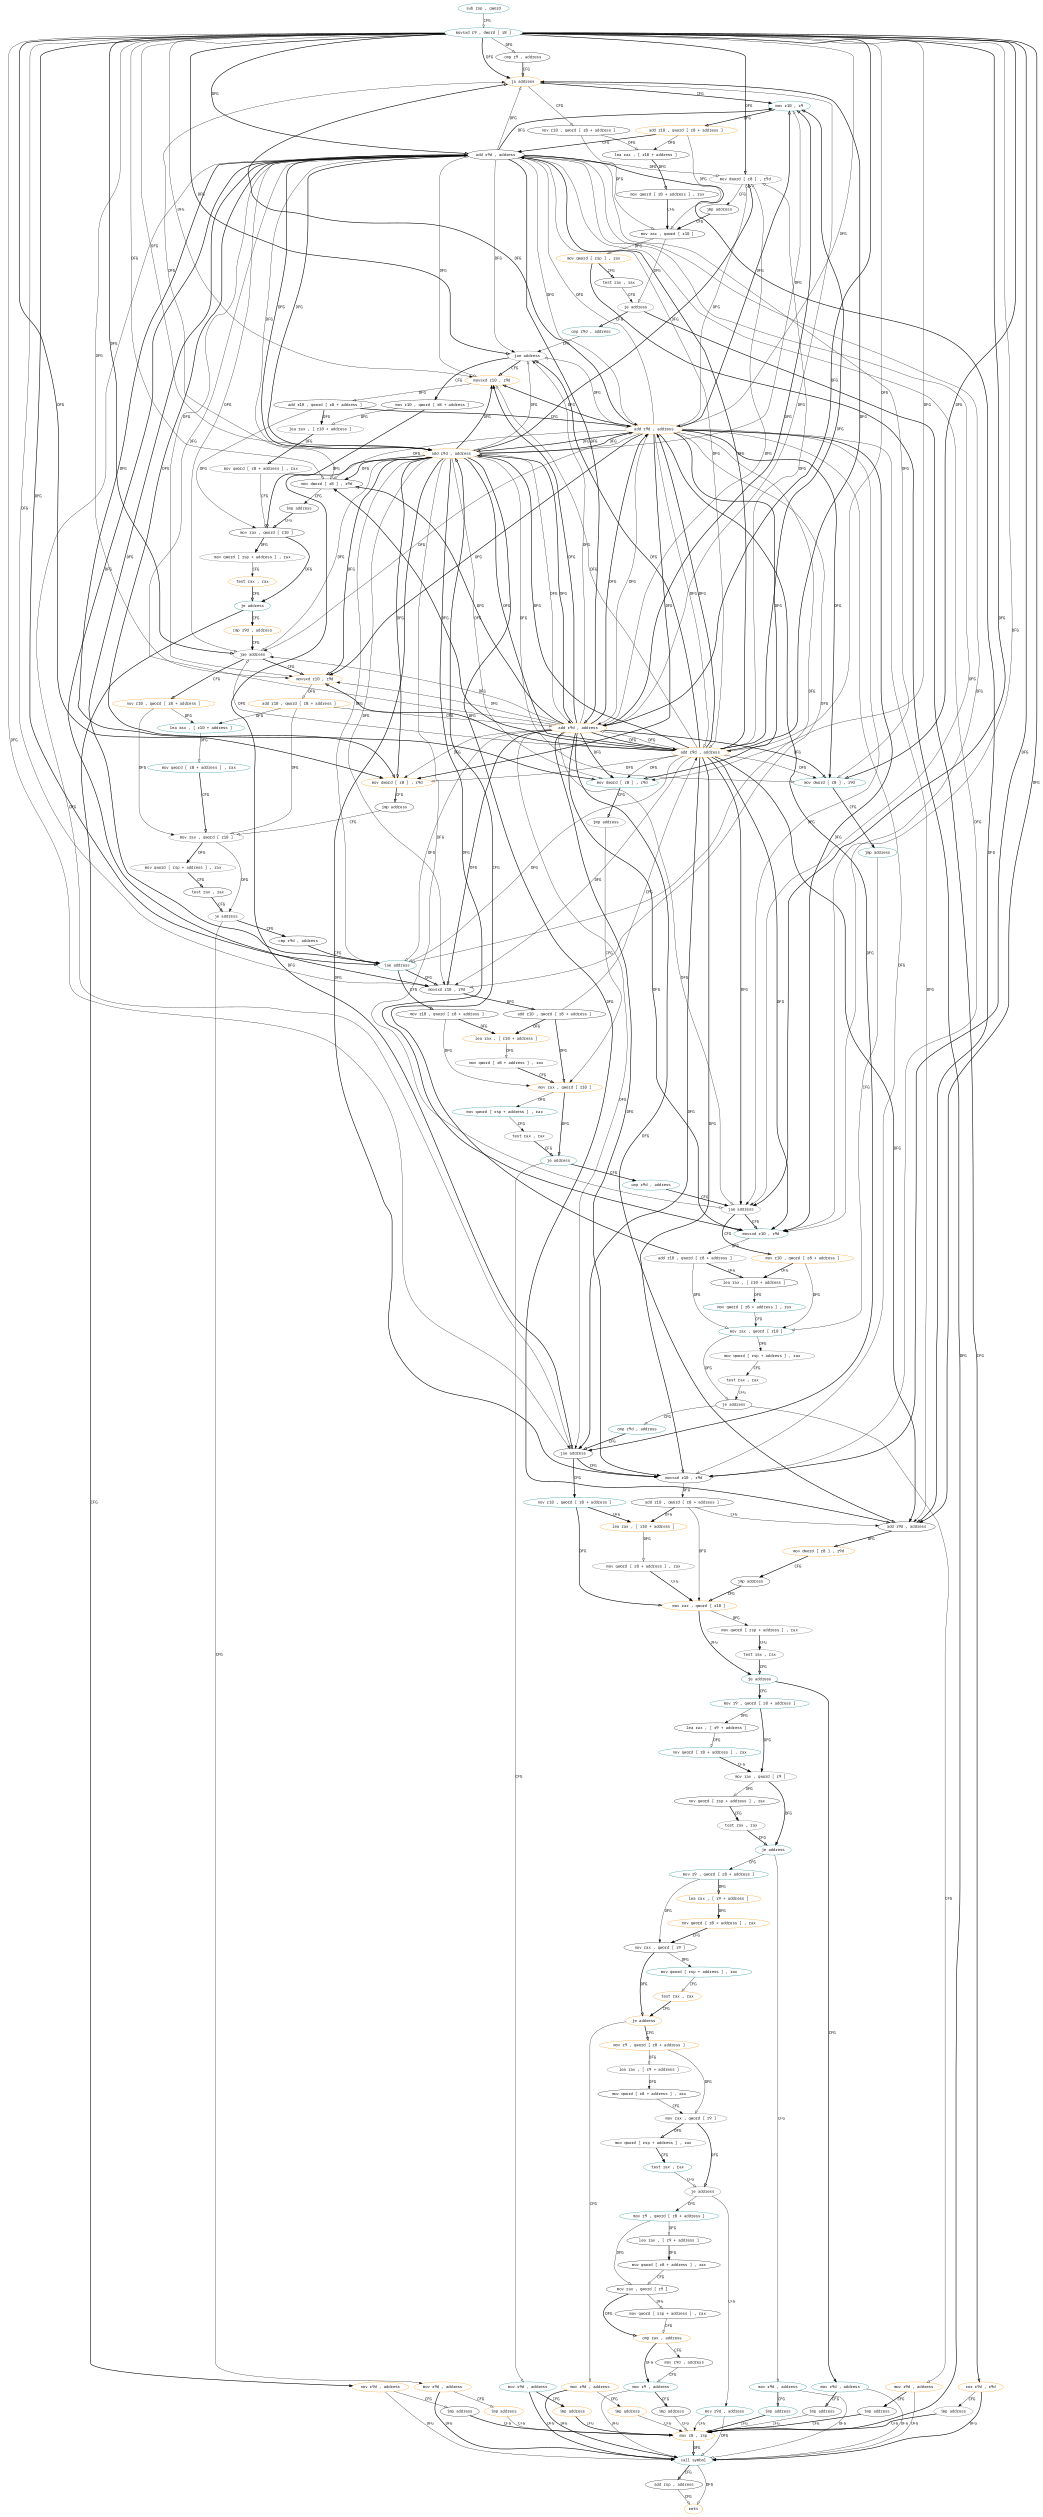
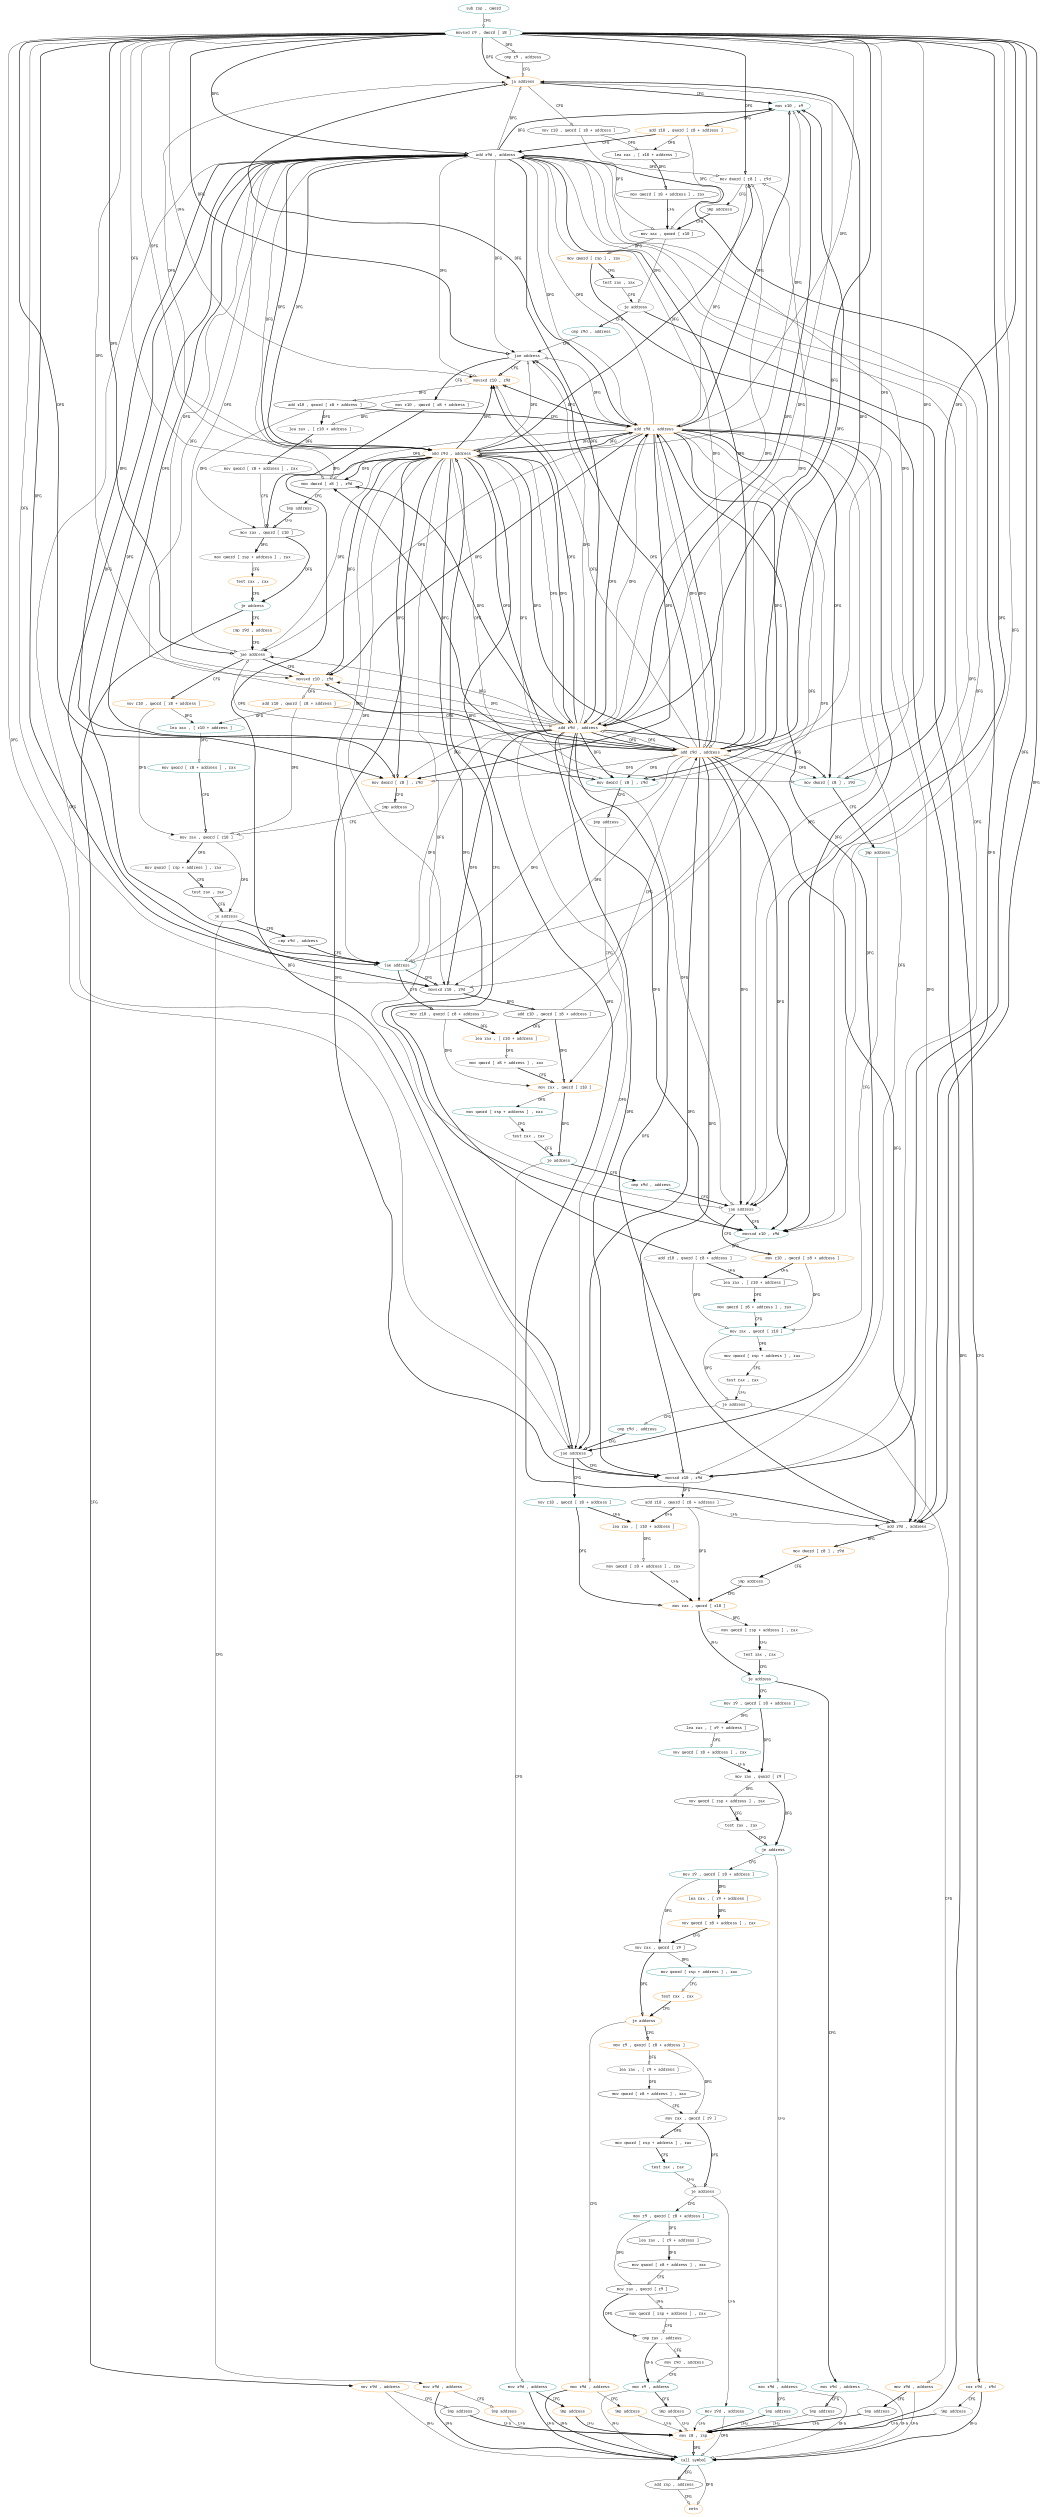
(523, 68) -> (523, 68)
(662, 2338) -> (662, 2338)
